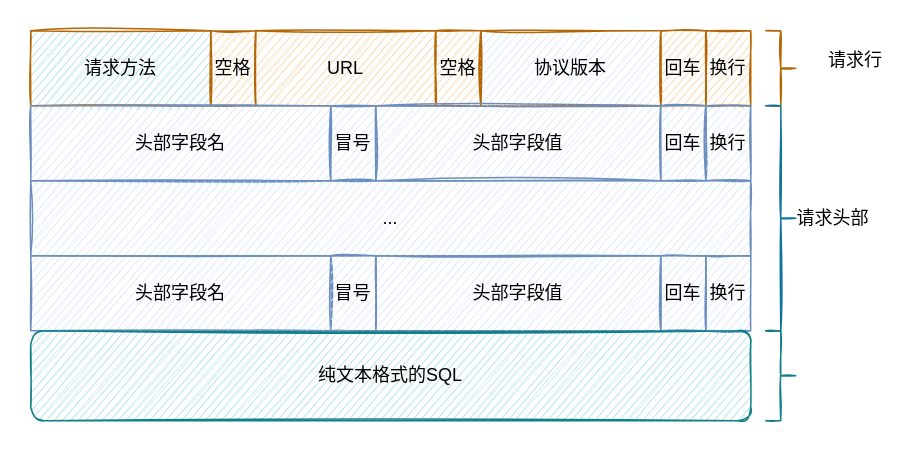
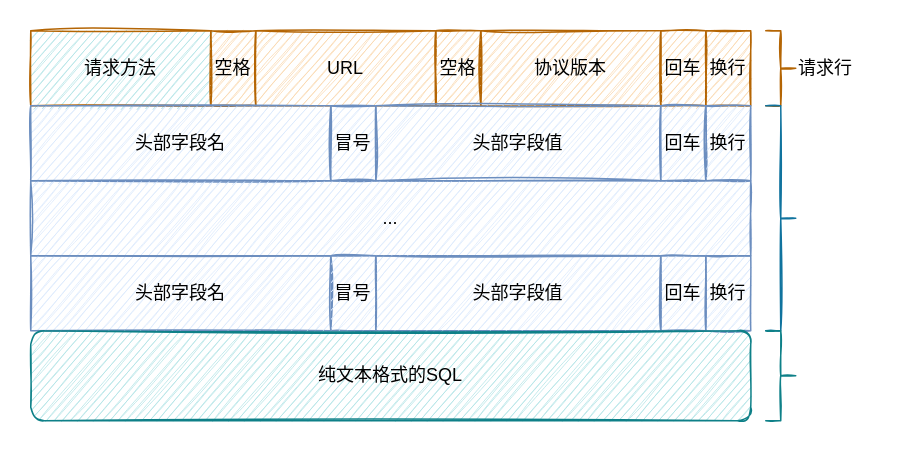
(856, 61) -> (826, 68)
(571, 68) -> (571, 68)
(833, 218) -> none
